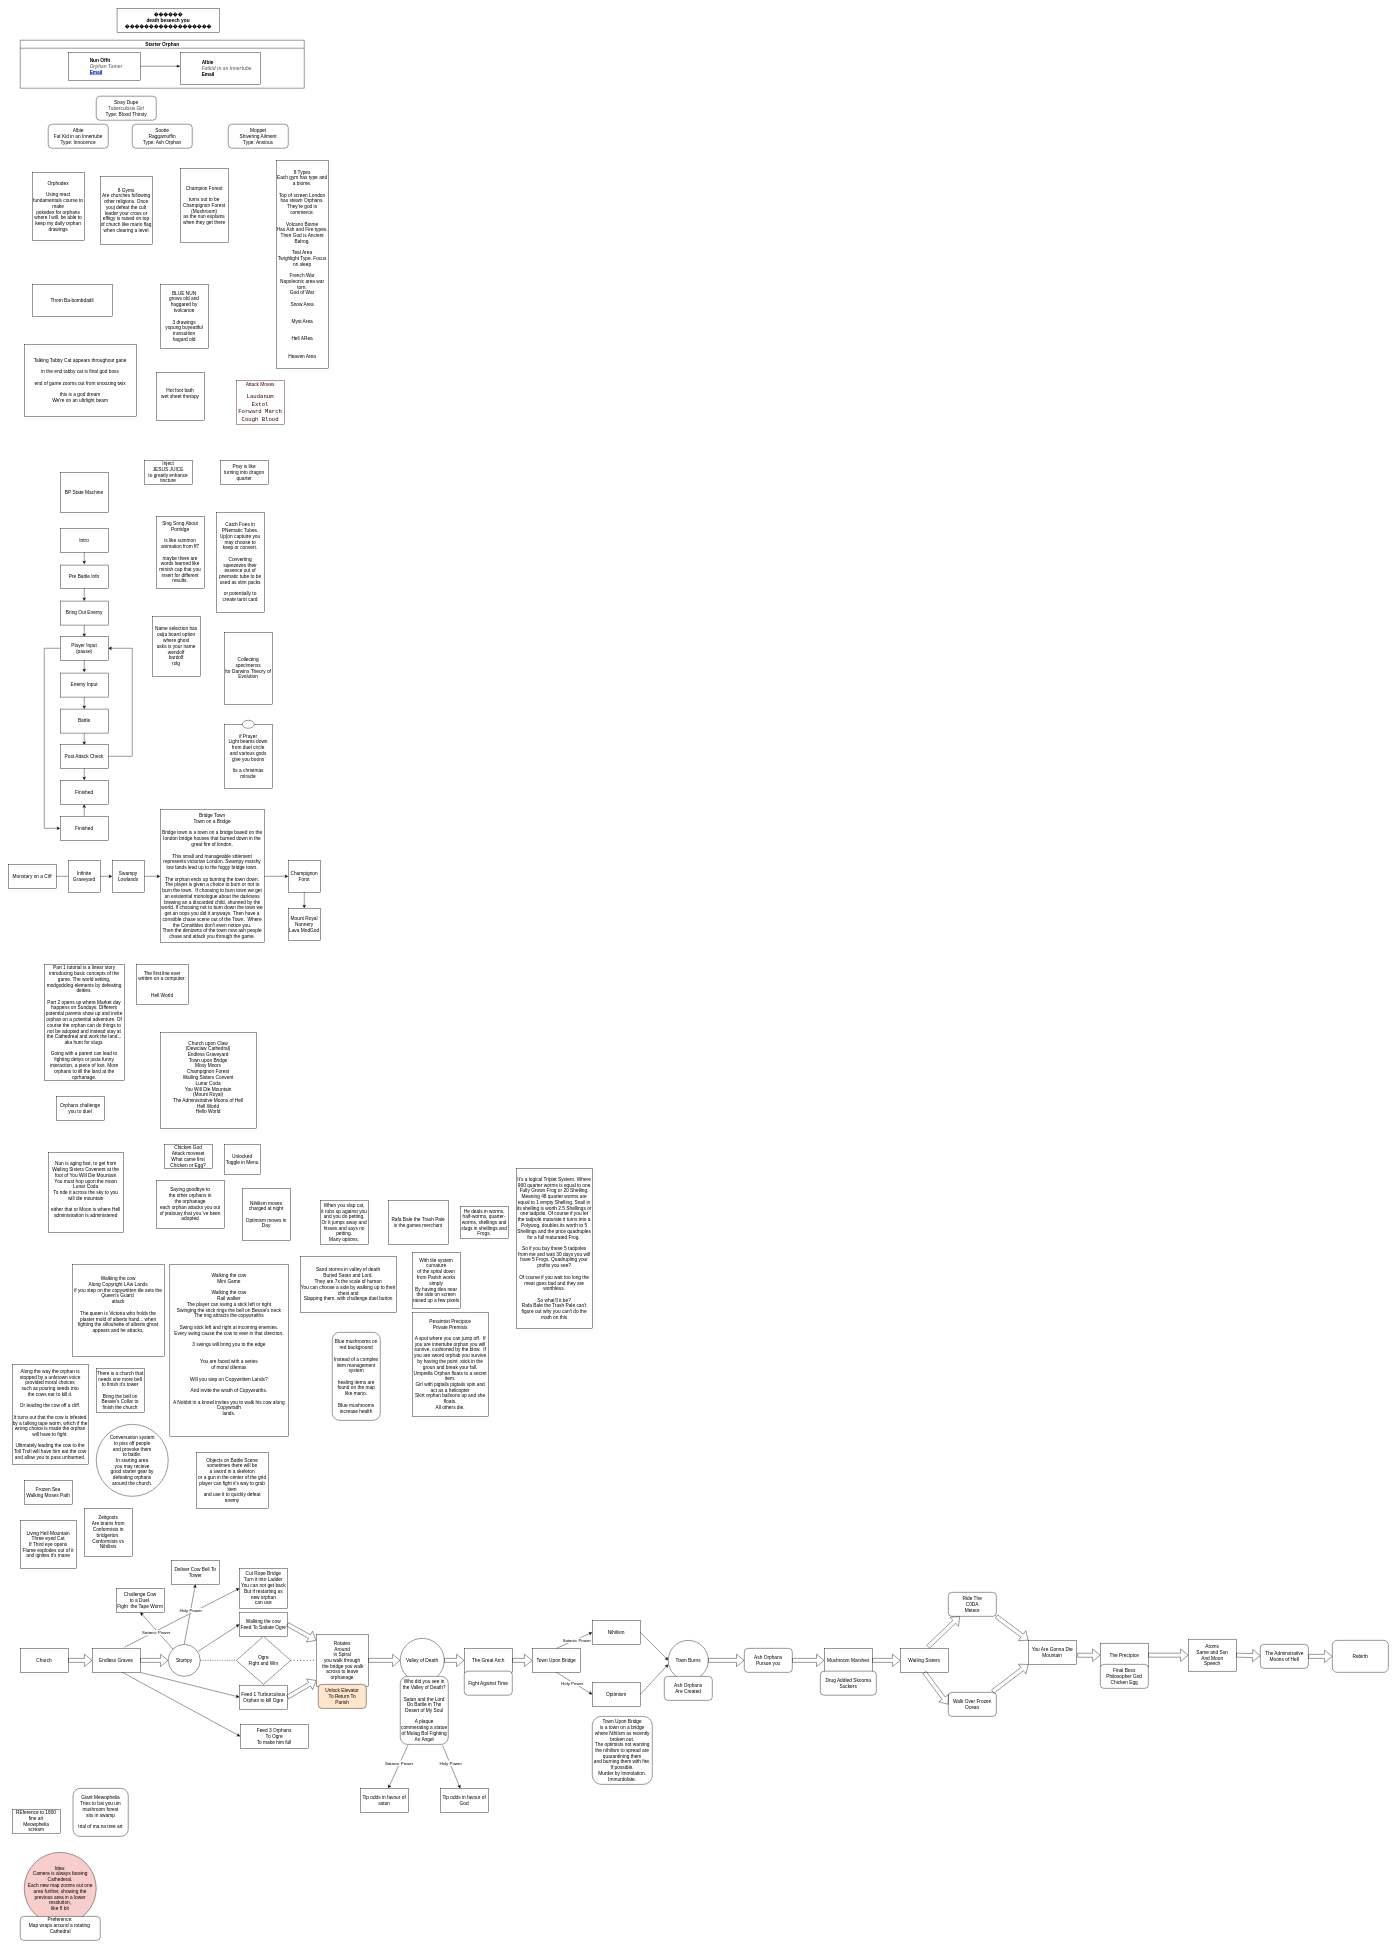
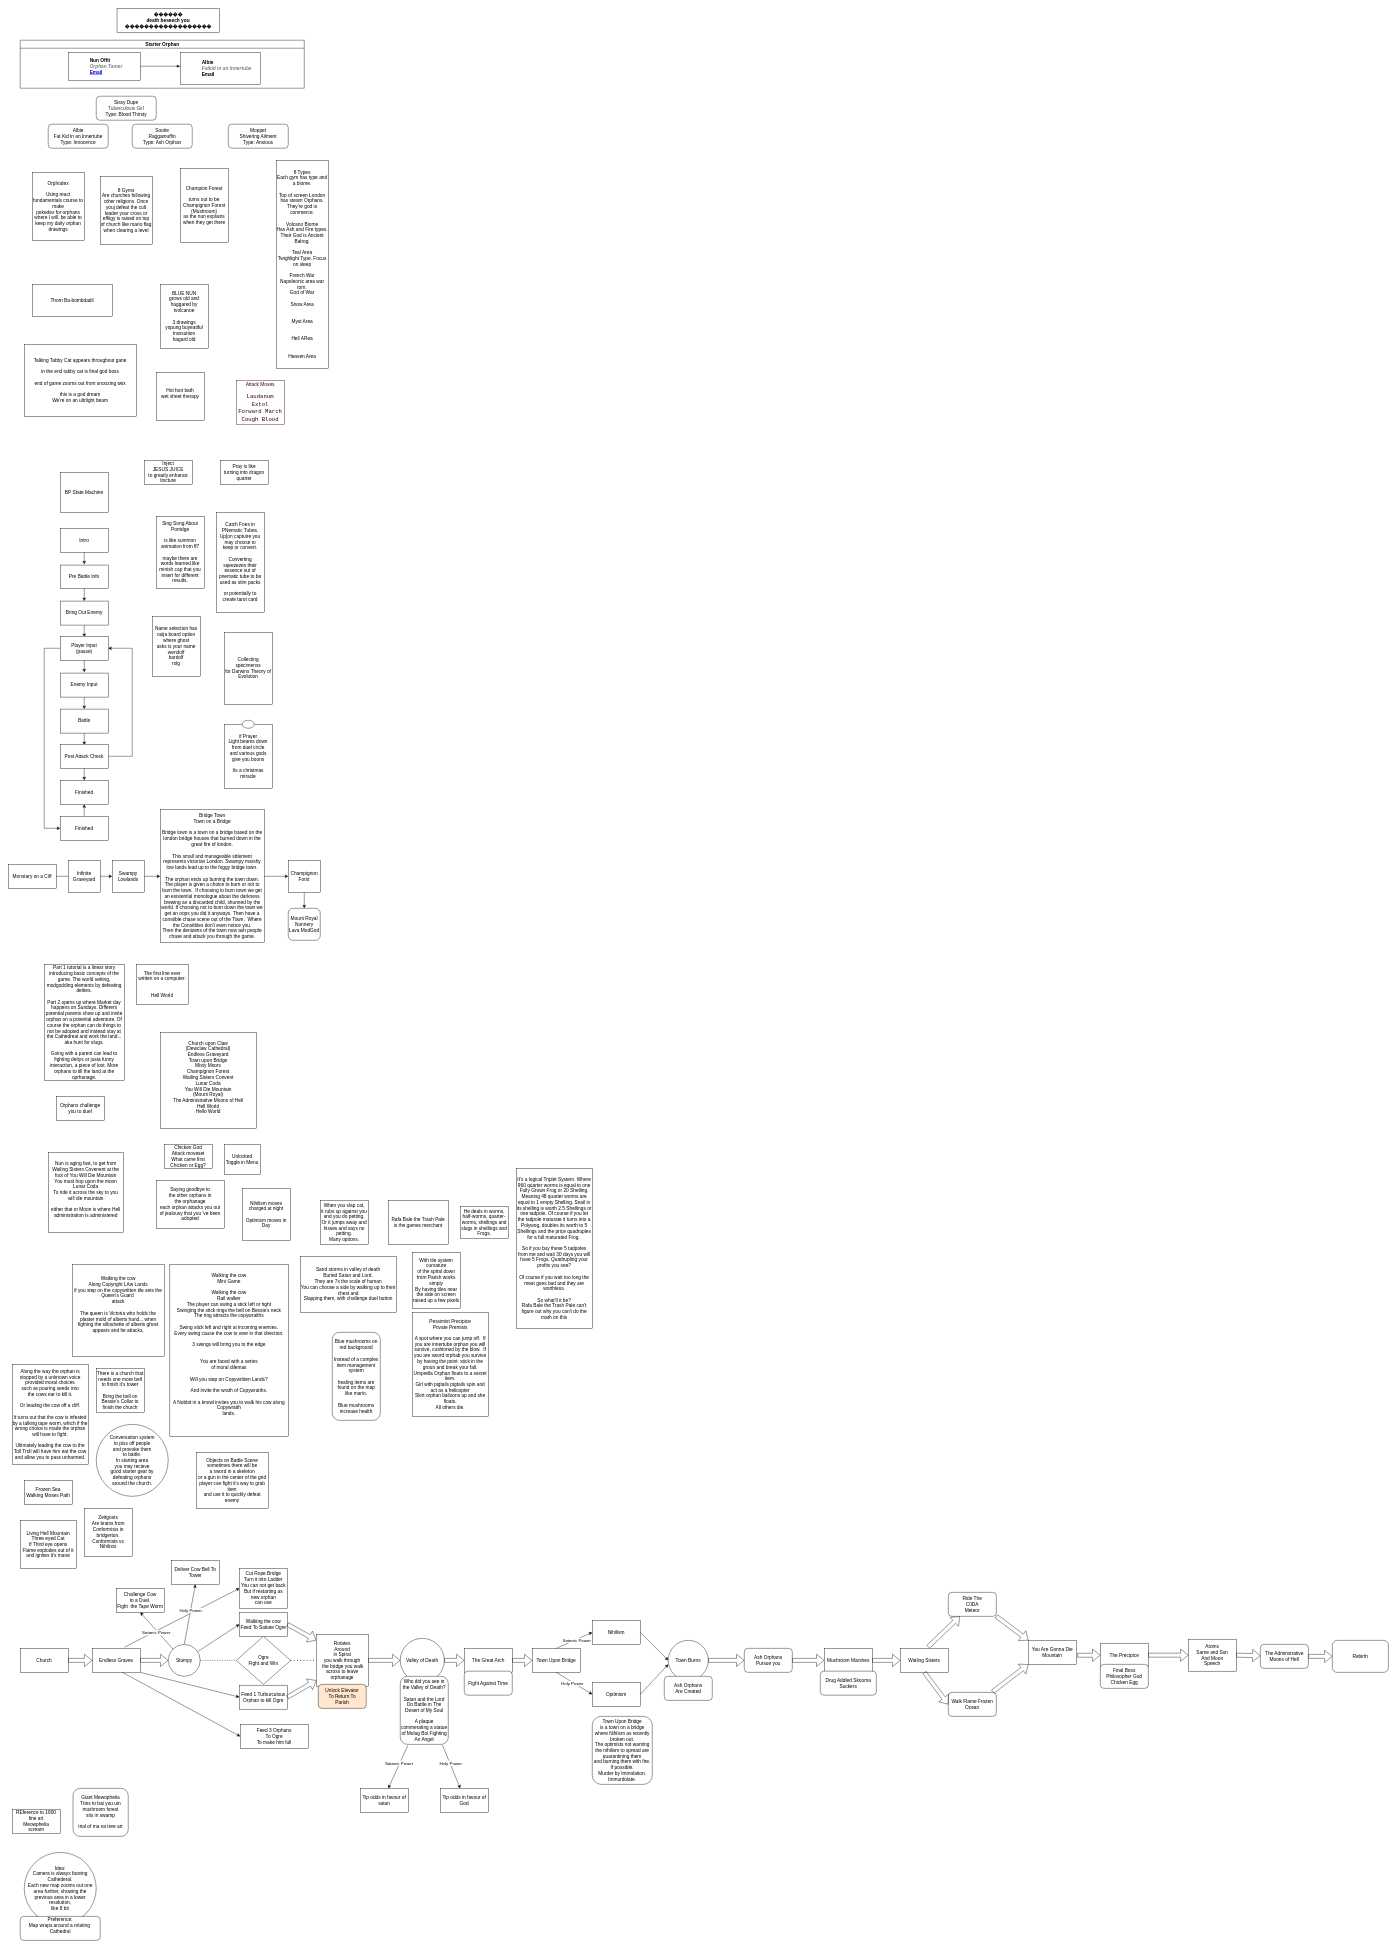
(304, 924) -> (304, 924)
(972, 1704) -> (972, 1704)
(60, 1888) -> (60, 1888)
